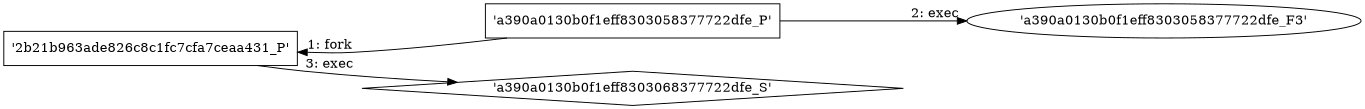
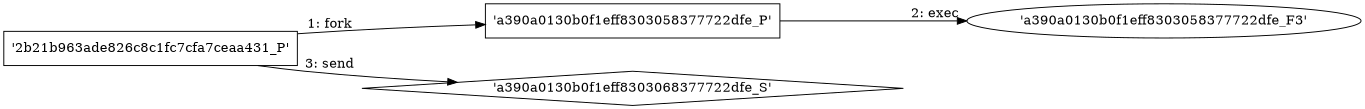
(407, 48) -> (387, 29)
(330, 64) -> (330, 64)
